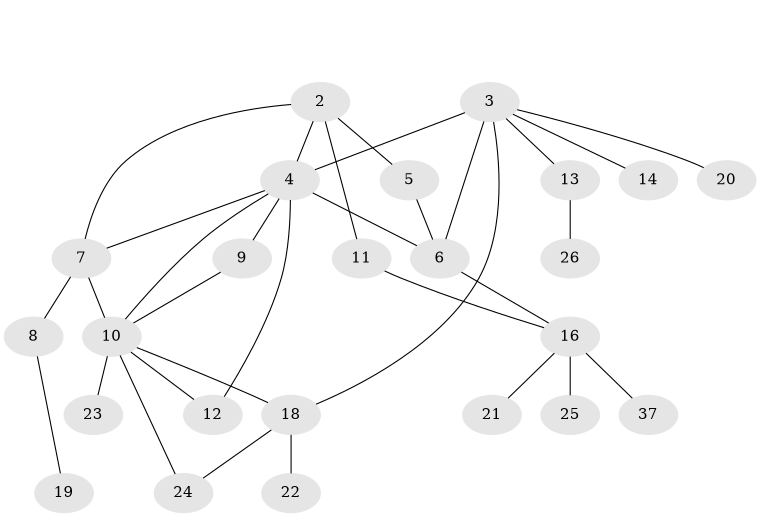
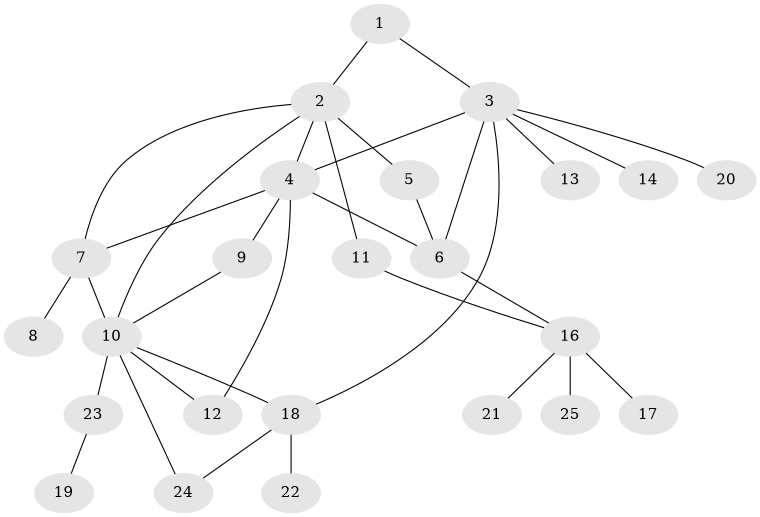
none -> (380, 24)
(191, 250) -> (192, 202)
(570, 258) -> none
(49, 415) -> (79, 454)
(648, 415) -> (648, 415)
